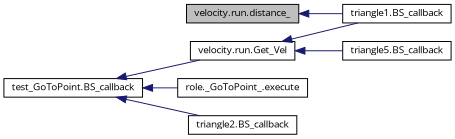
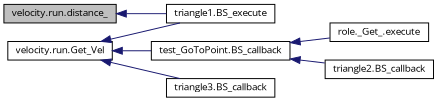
(397, 14) -> (221, 14)
(397, 51) -> (221, 88)
(163, 68) -> (137, 51)
(243, 88) -> (379, 32)
